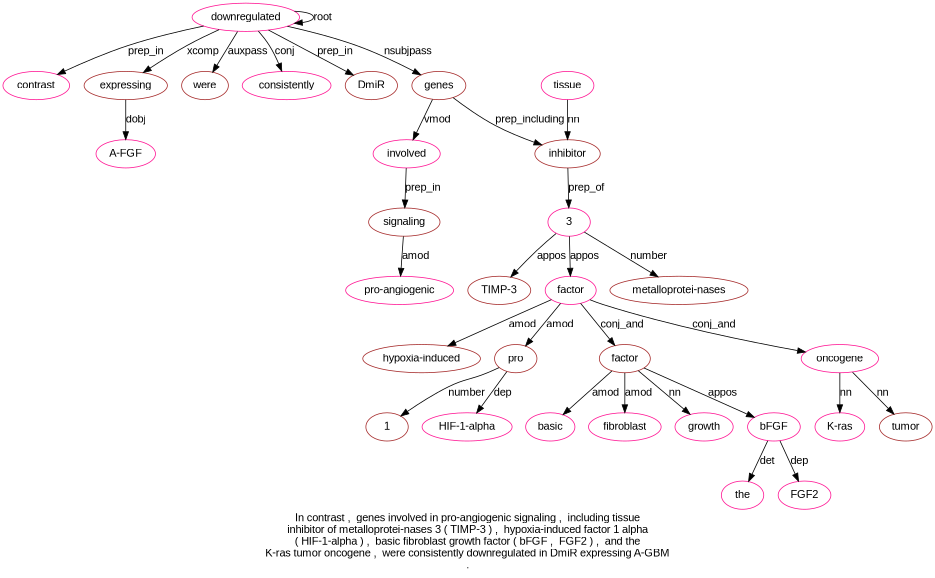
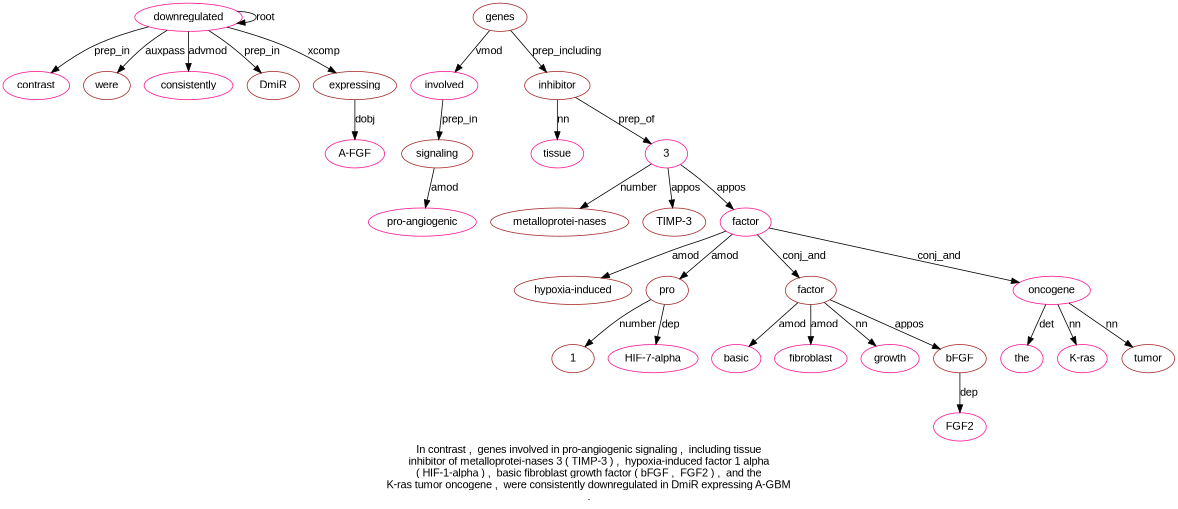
(352, 44) -> none
(285, 51) -> (208, 51)
(568, 116) -> (557, 116)
(467, 427) -> (653, 359)
(774, 427) -> (960, 359)
(760, 457) -> (1038, 321)
